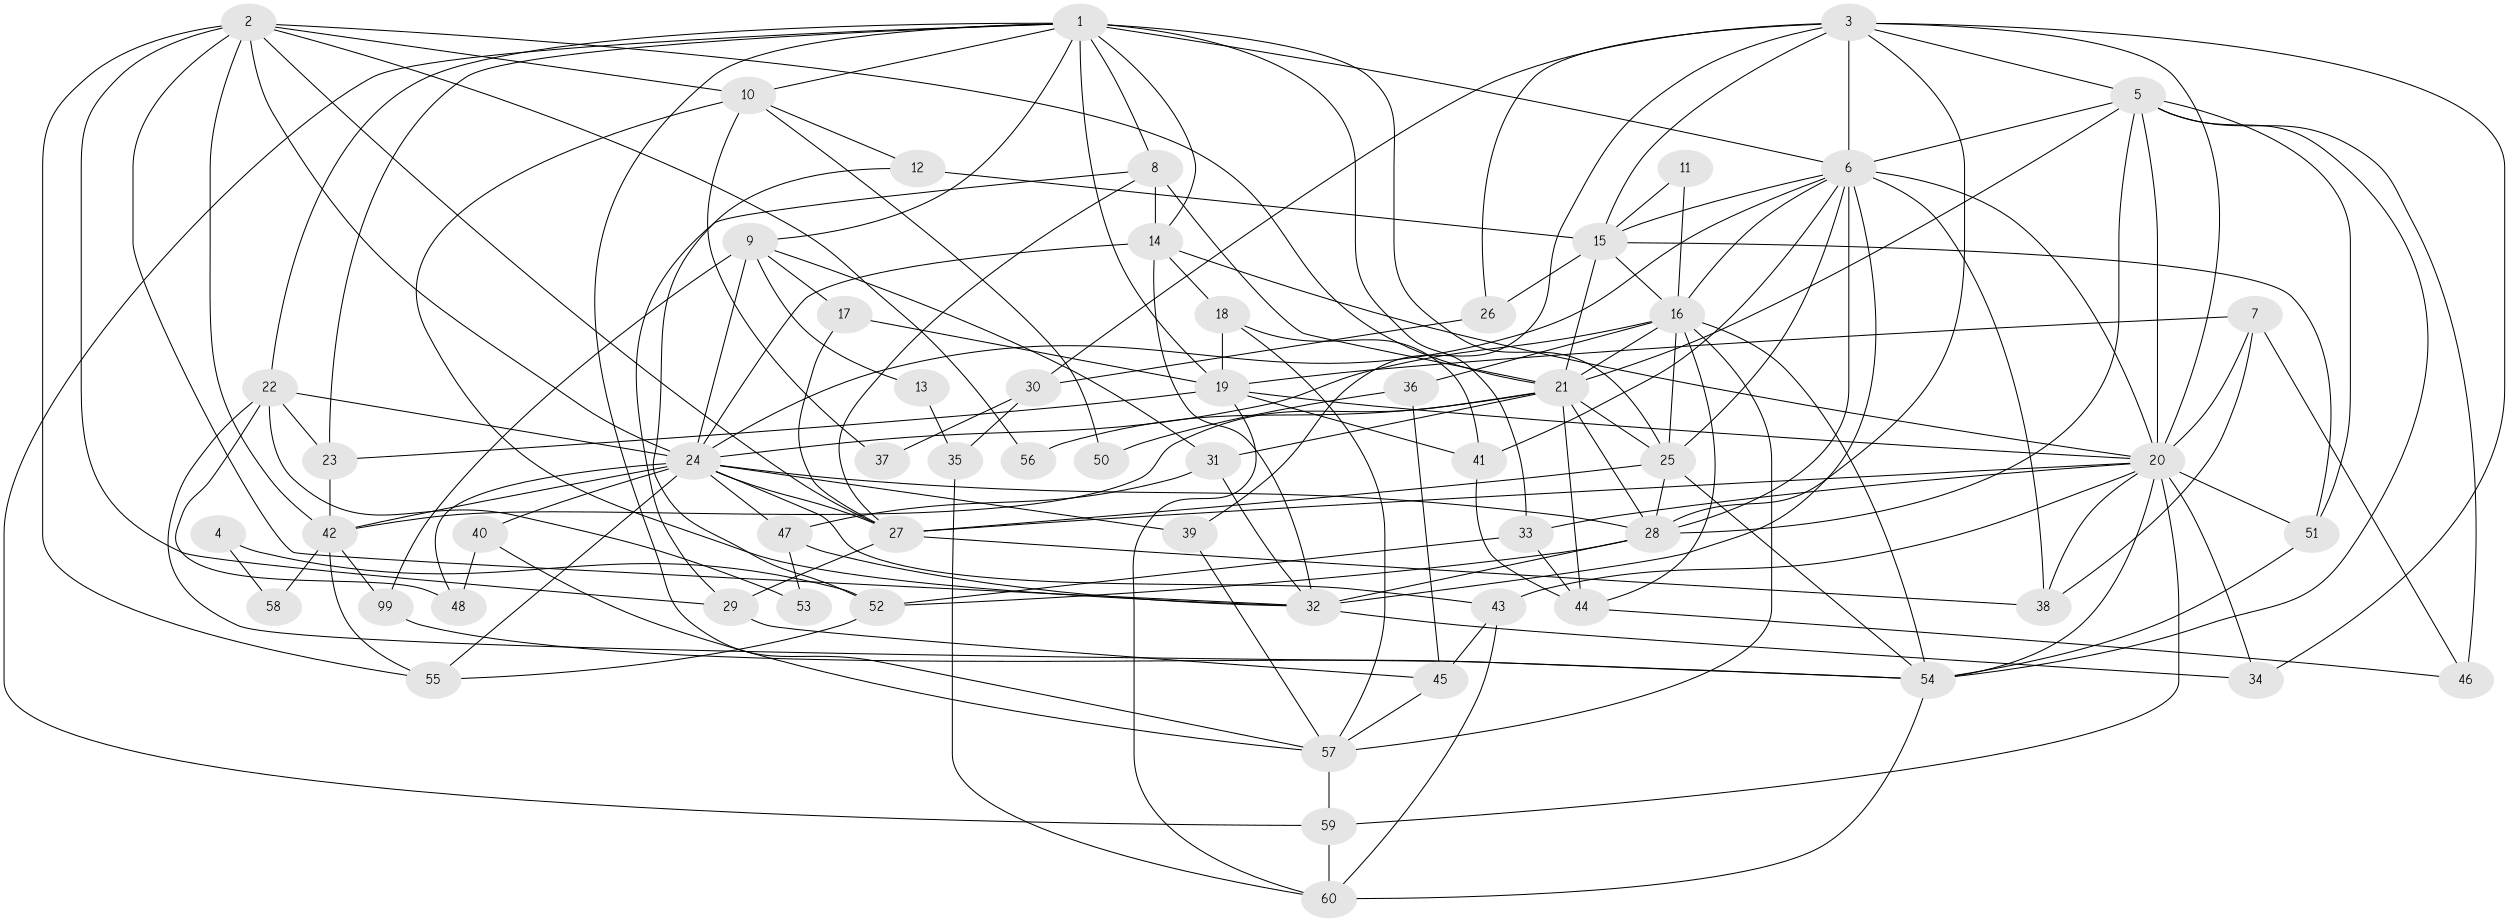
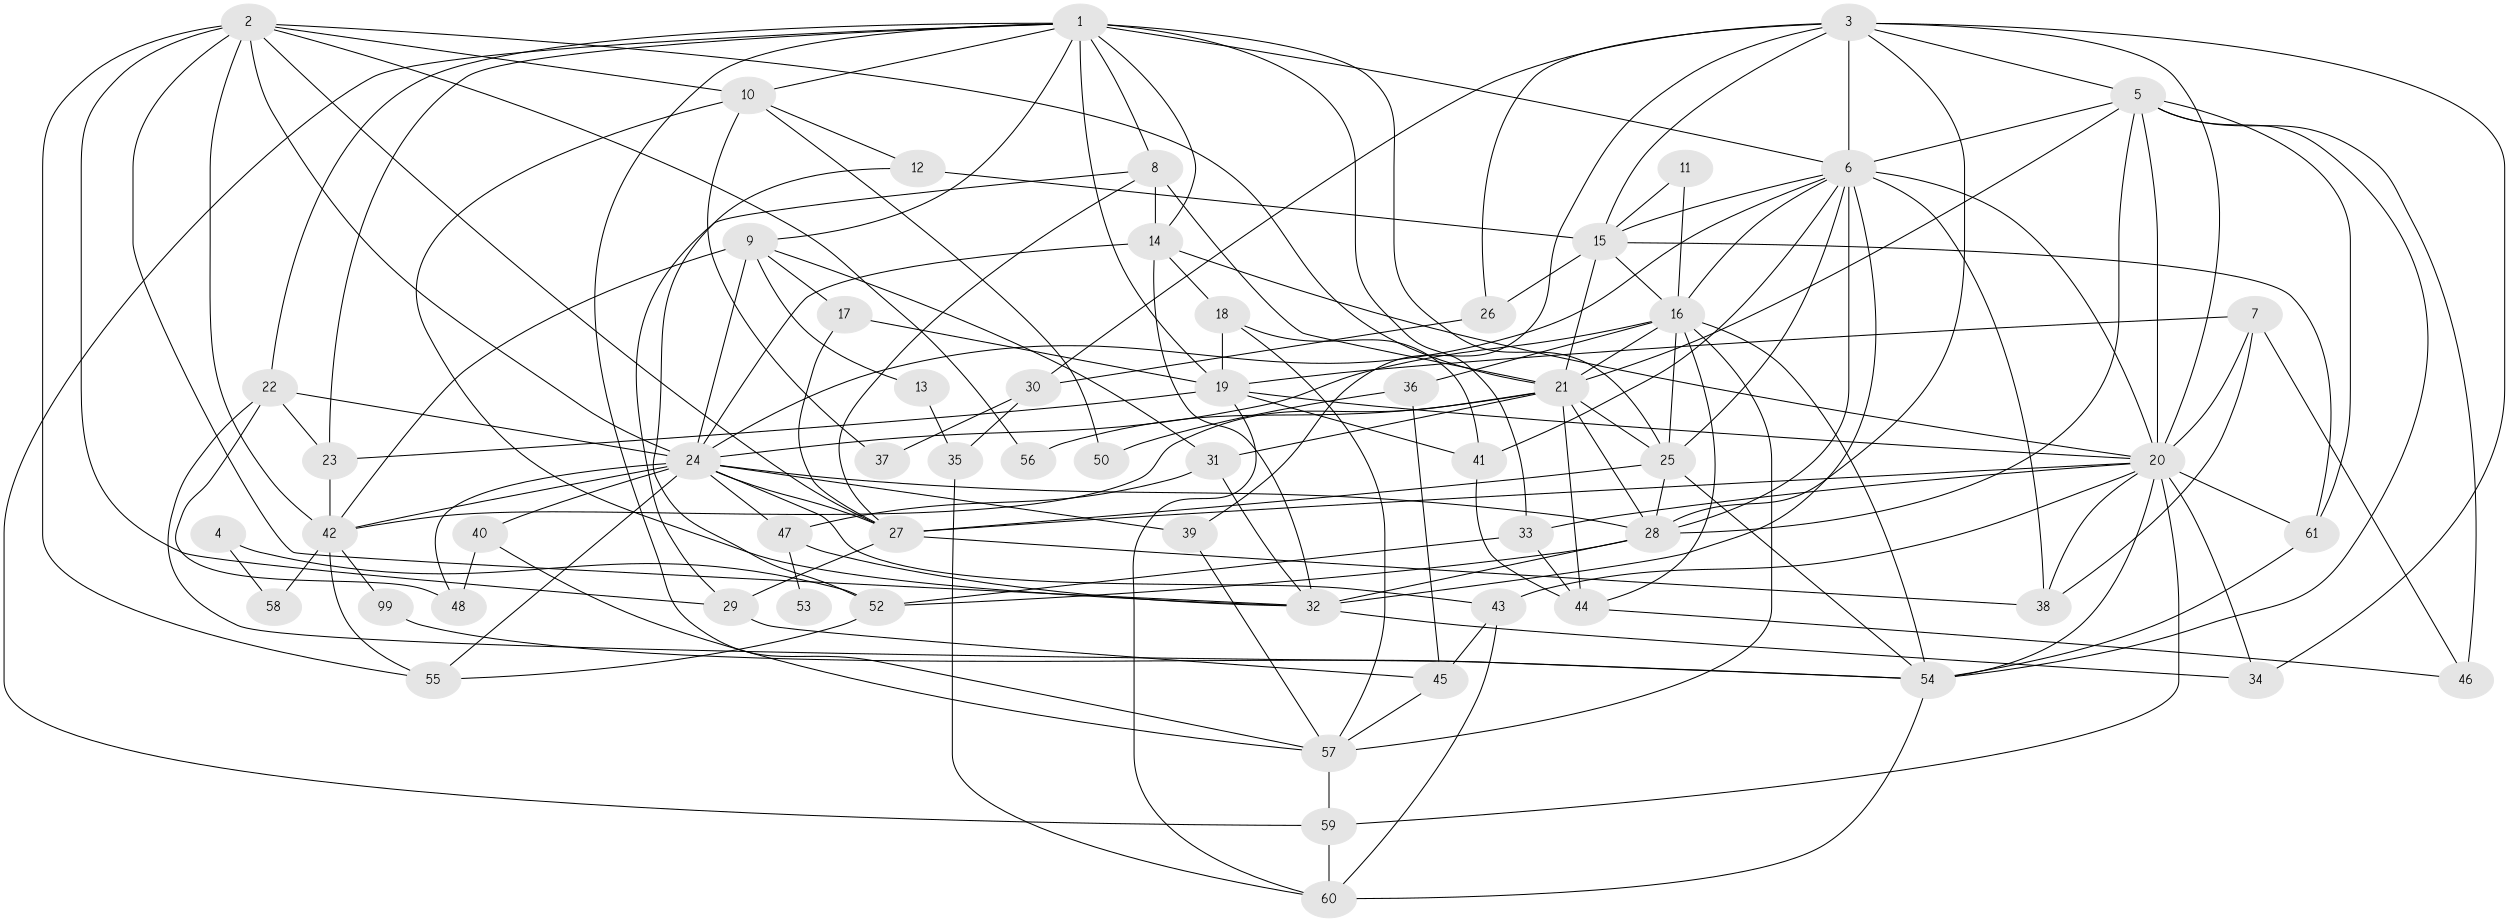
(540, 402) -> (505, 343)
(543, 522) -> none
(2312, 534) -> (2312, 534)
